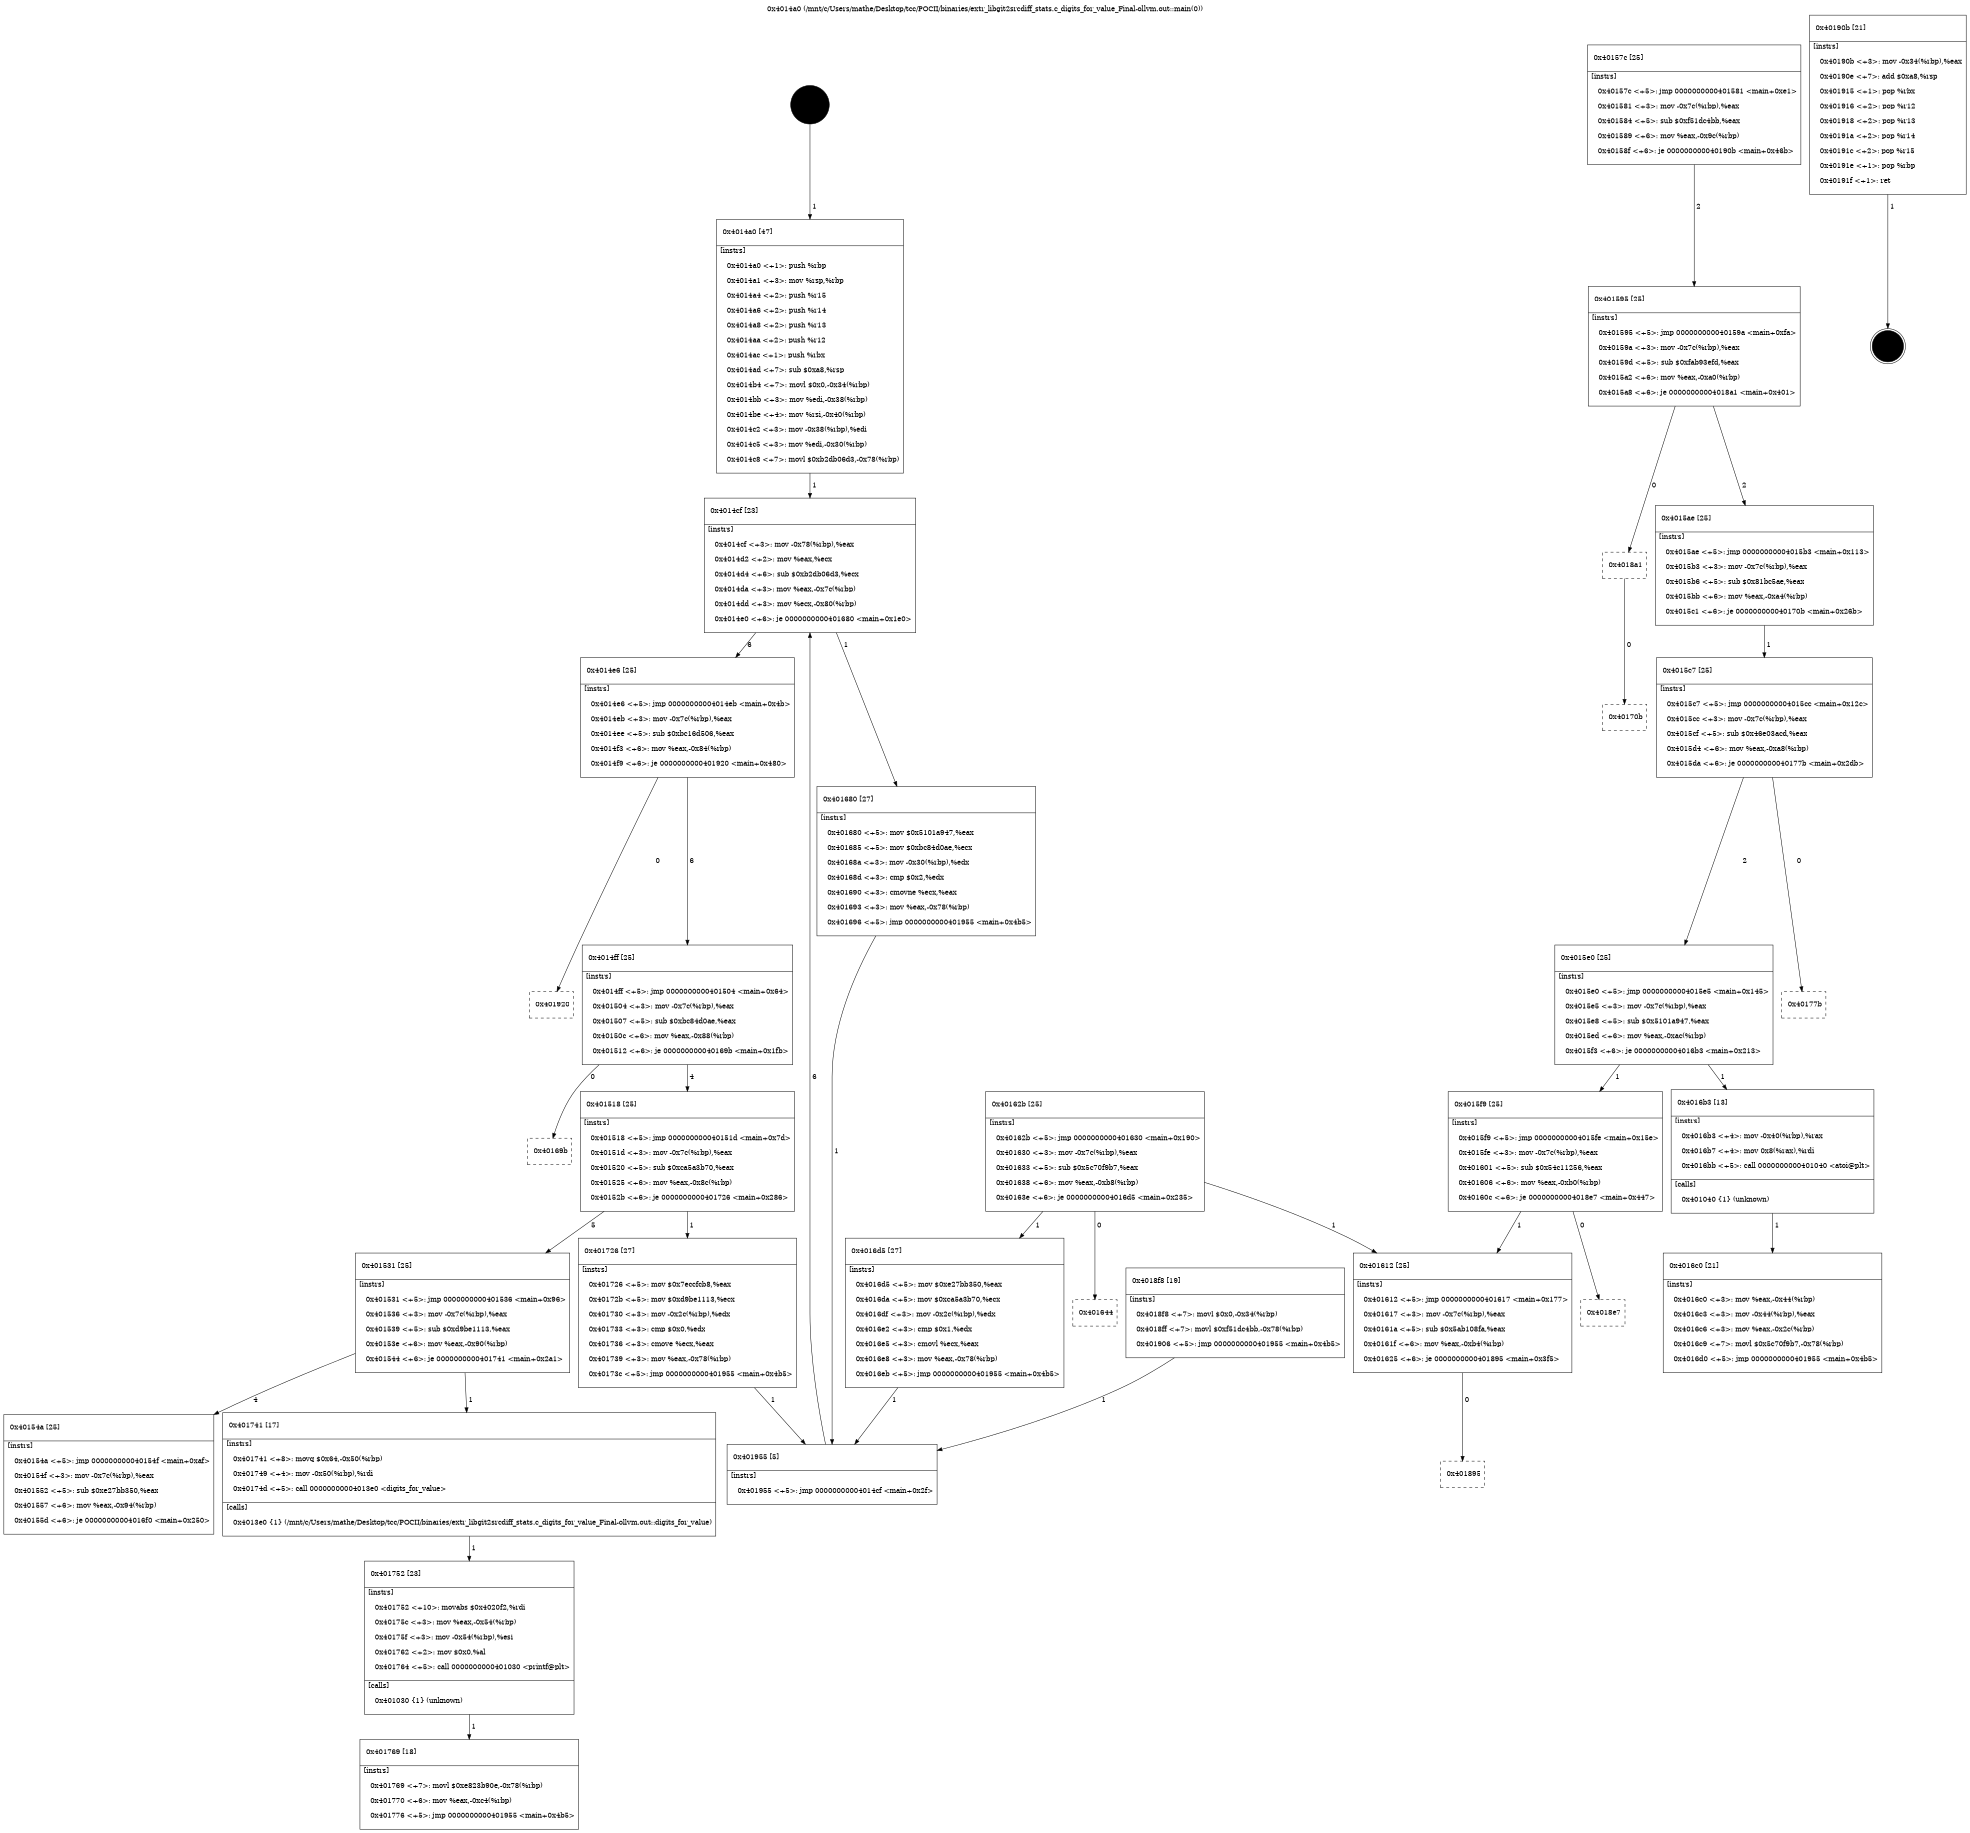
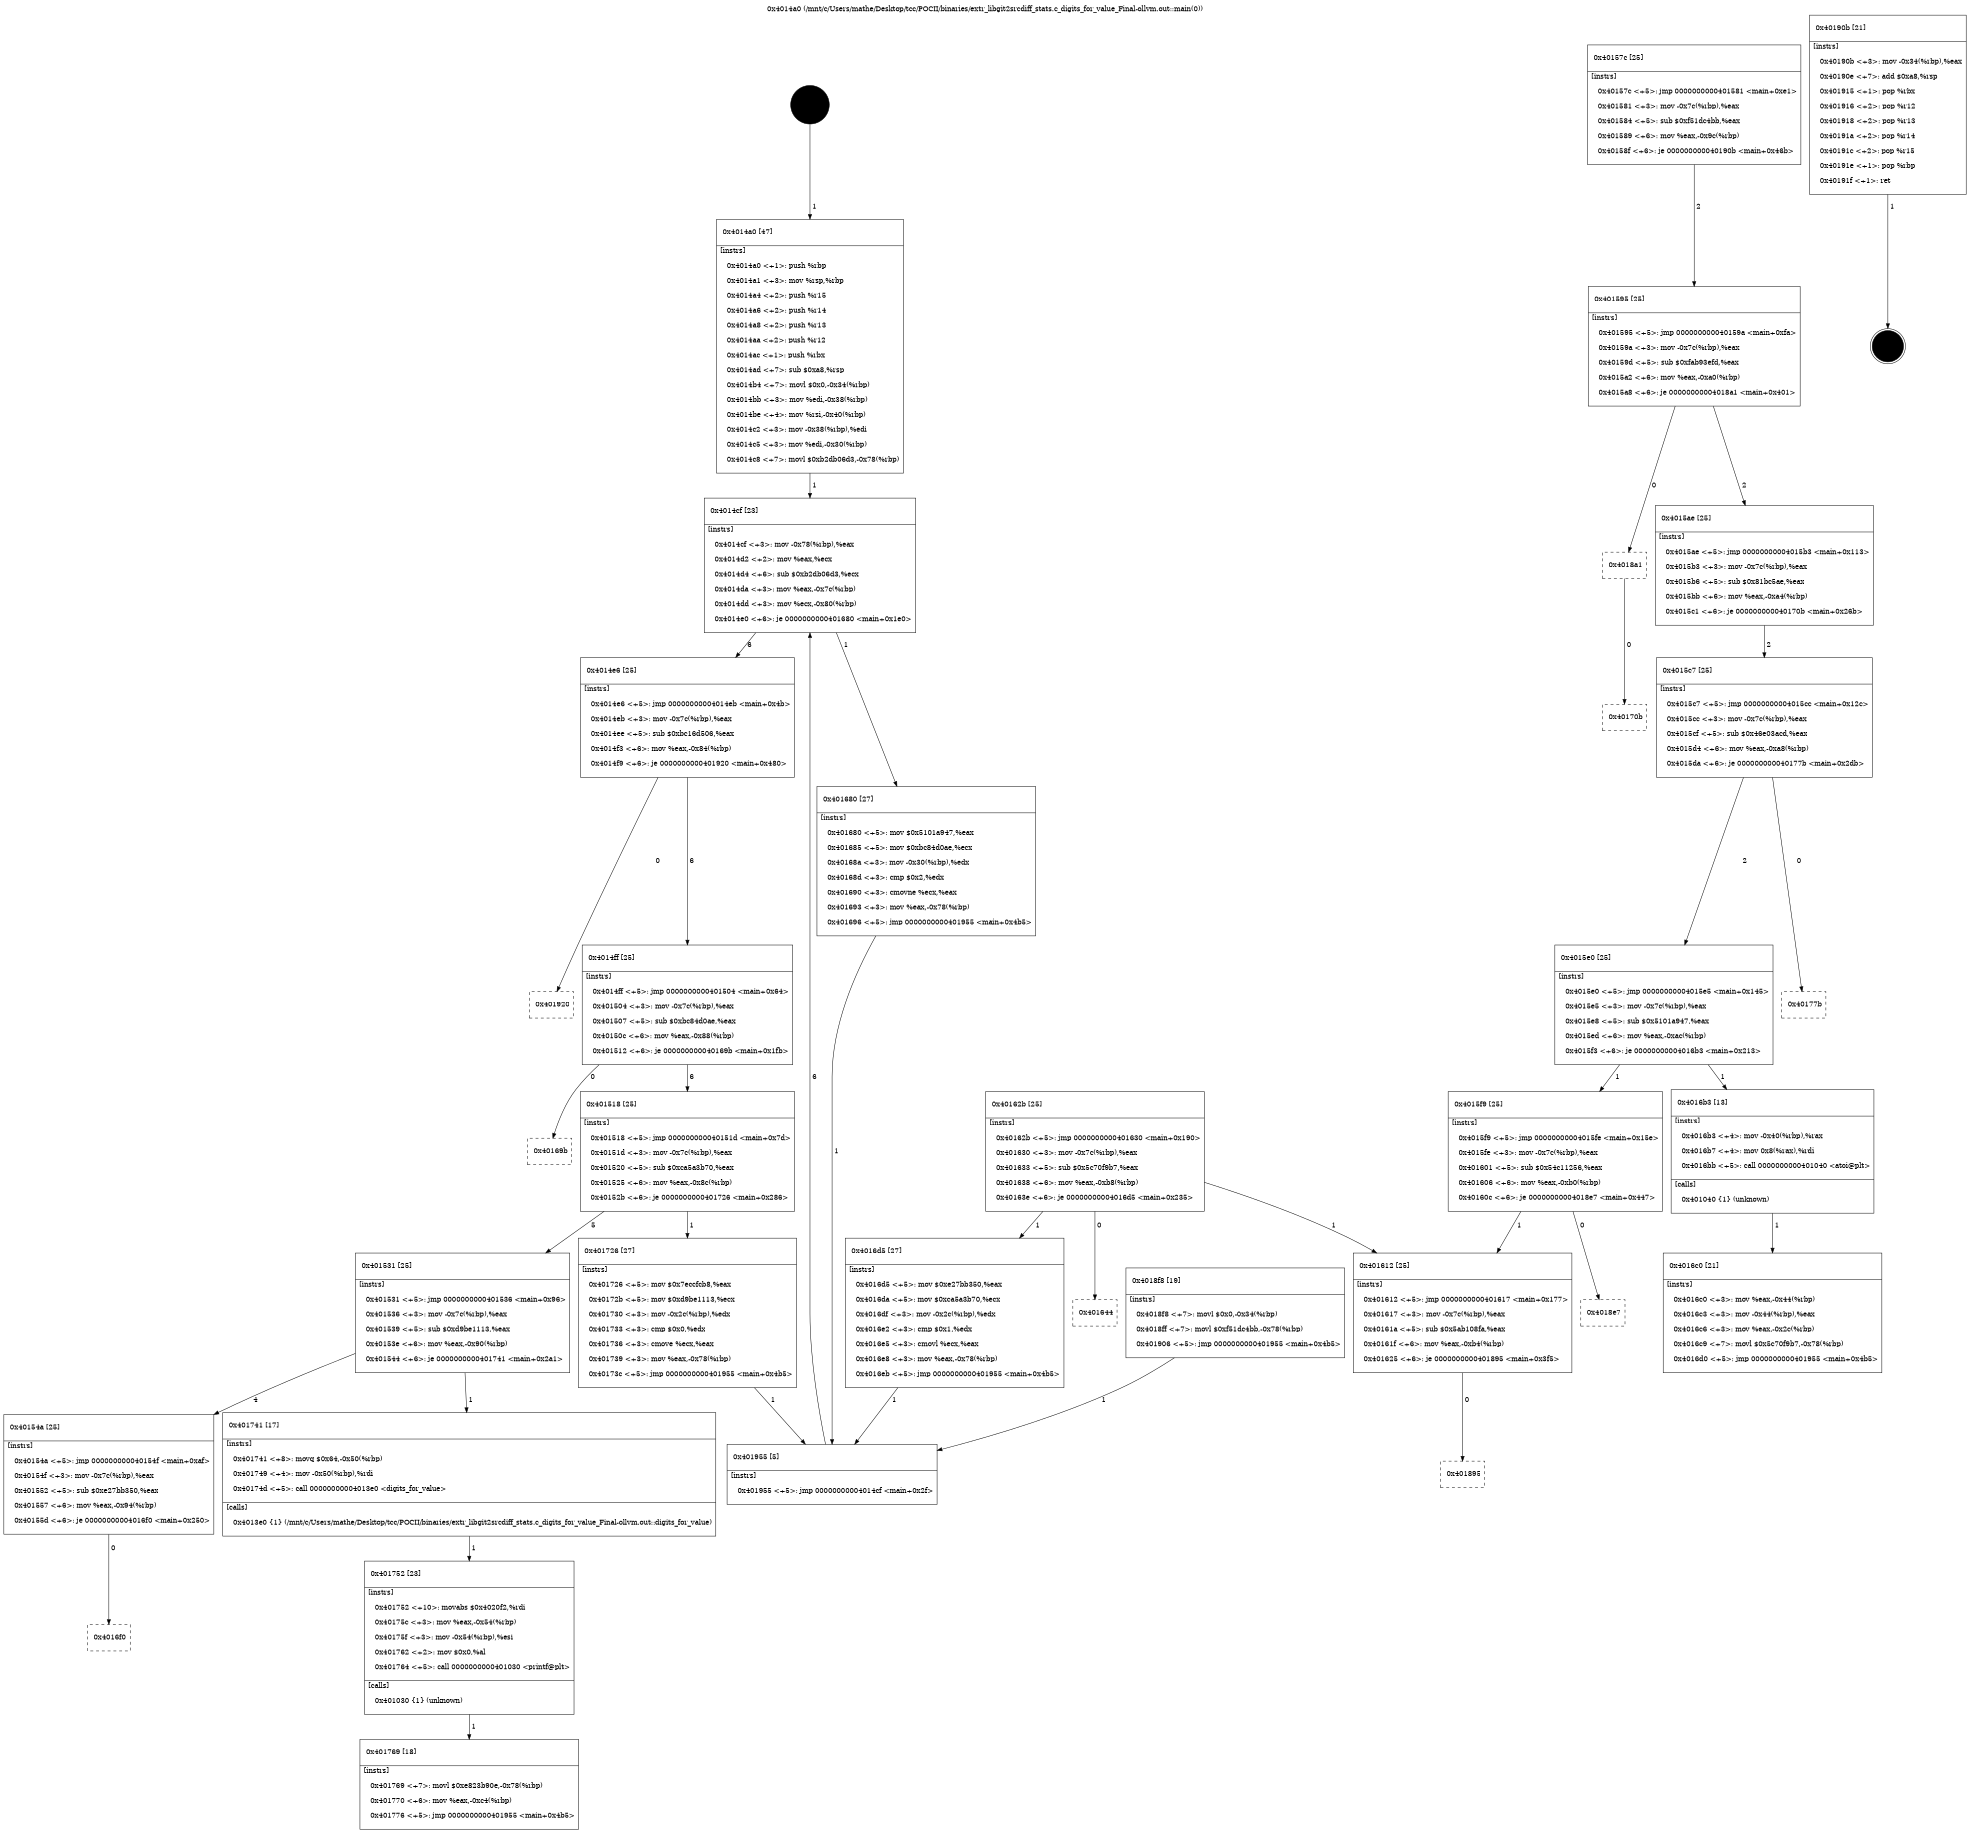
(1768, 645) -> (1768, 645)
(691, 1077) -> (691, 1077)
none -> (109, 1638)
